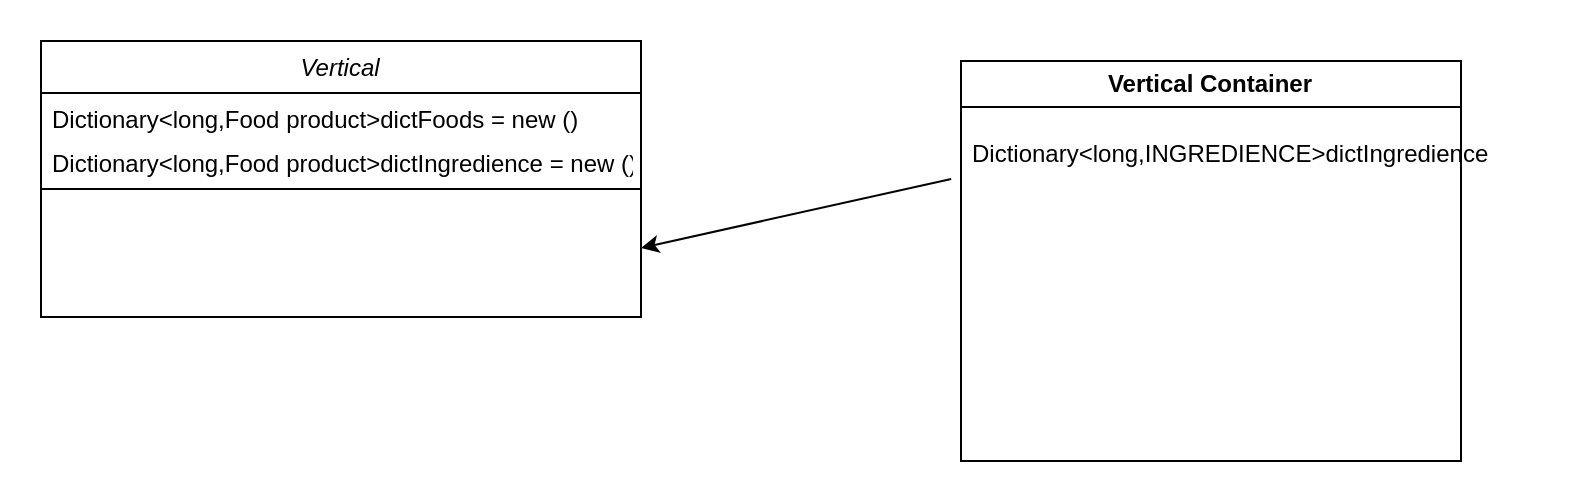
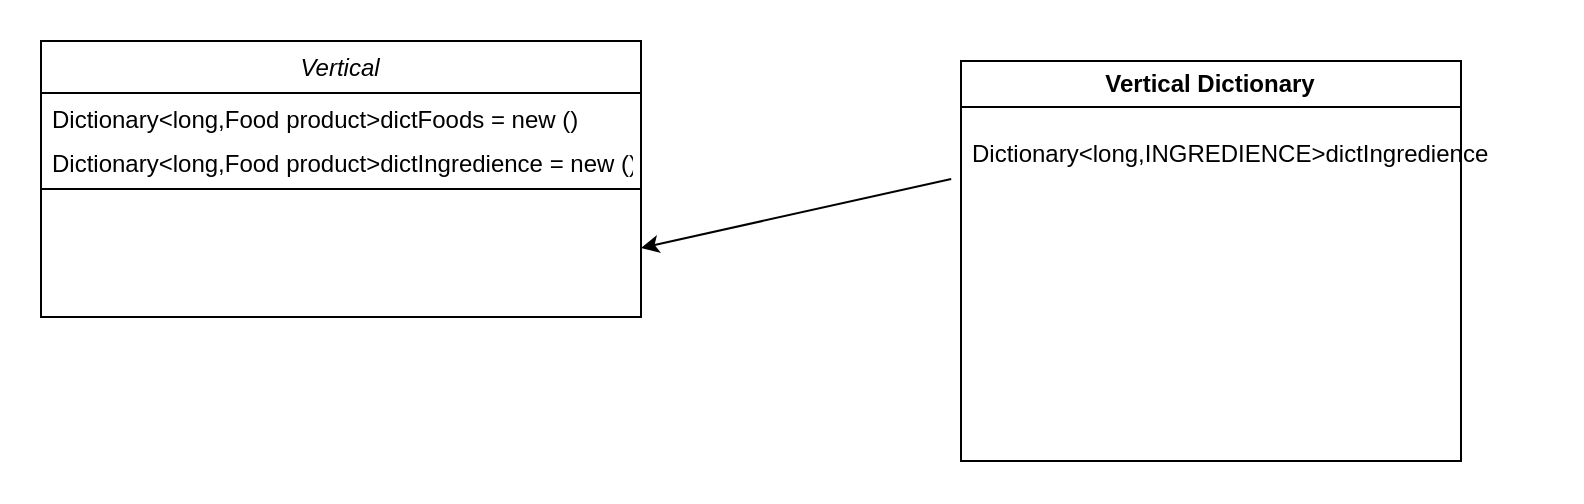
(1211, 85) -> (1211, 85)
